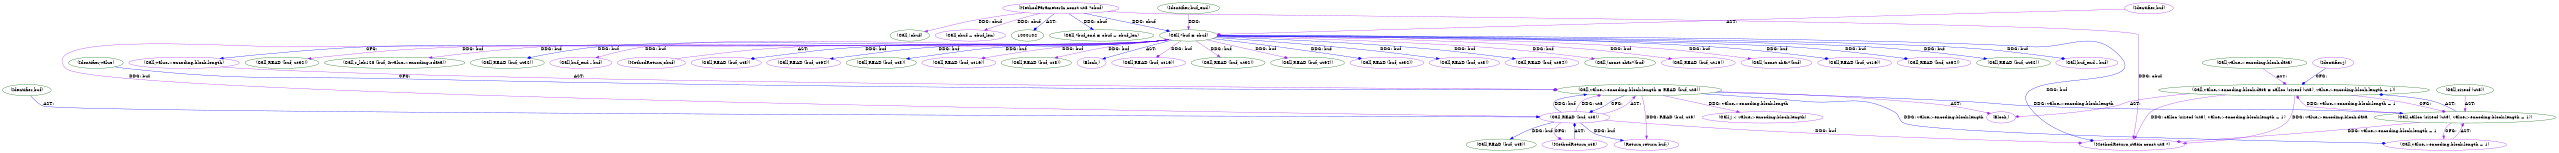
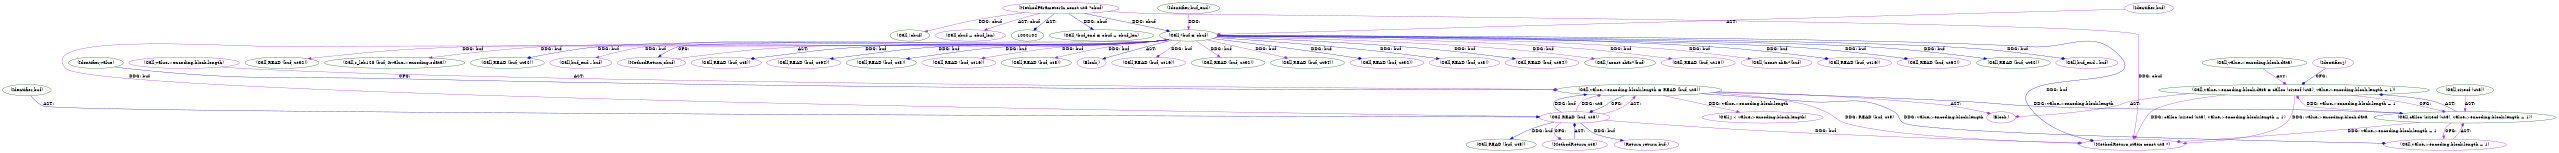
(1029, 22) -> (1029, 22)
(696, 45) -> (1016, 42)
(1646, 116) -> (1892, 132)
